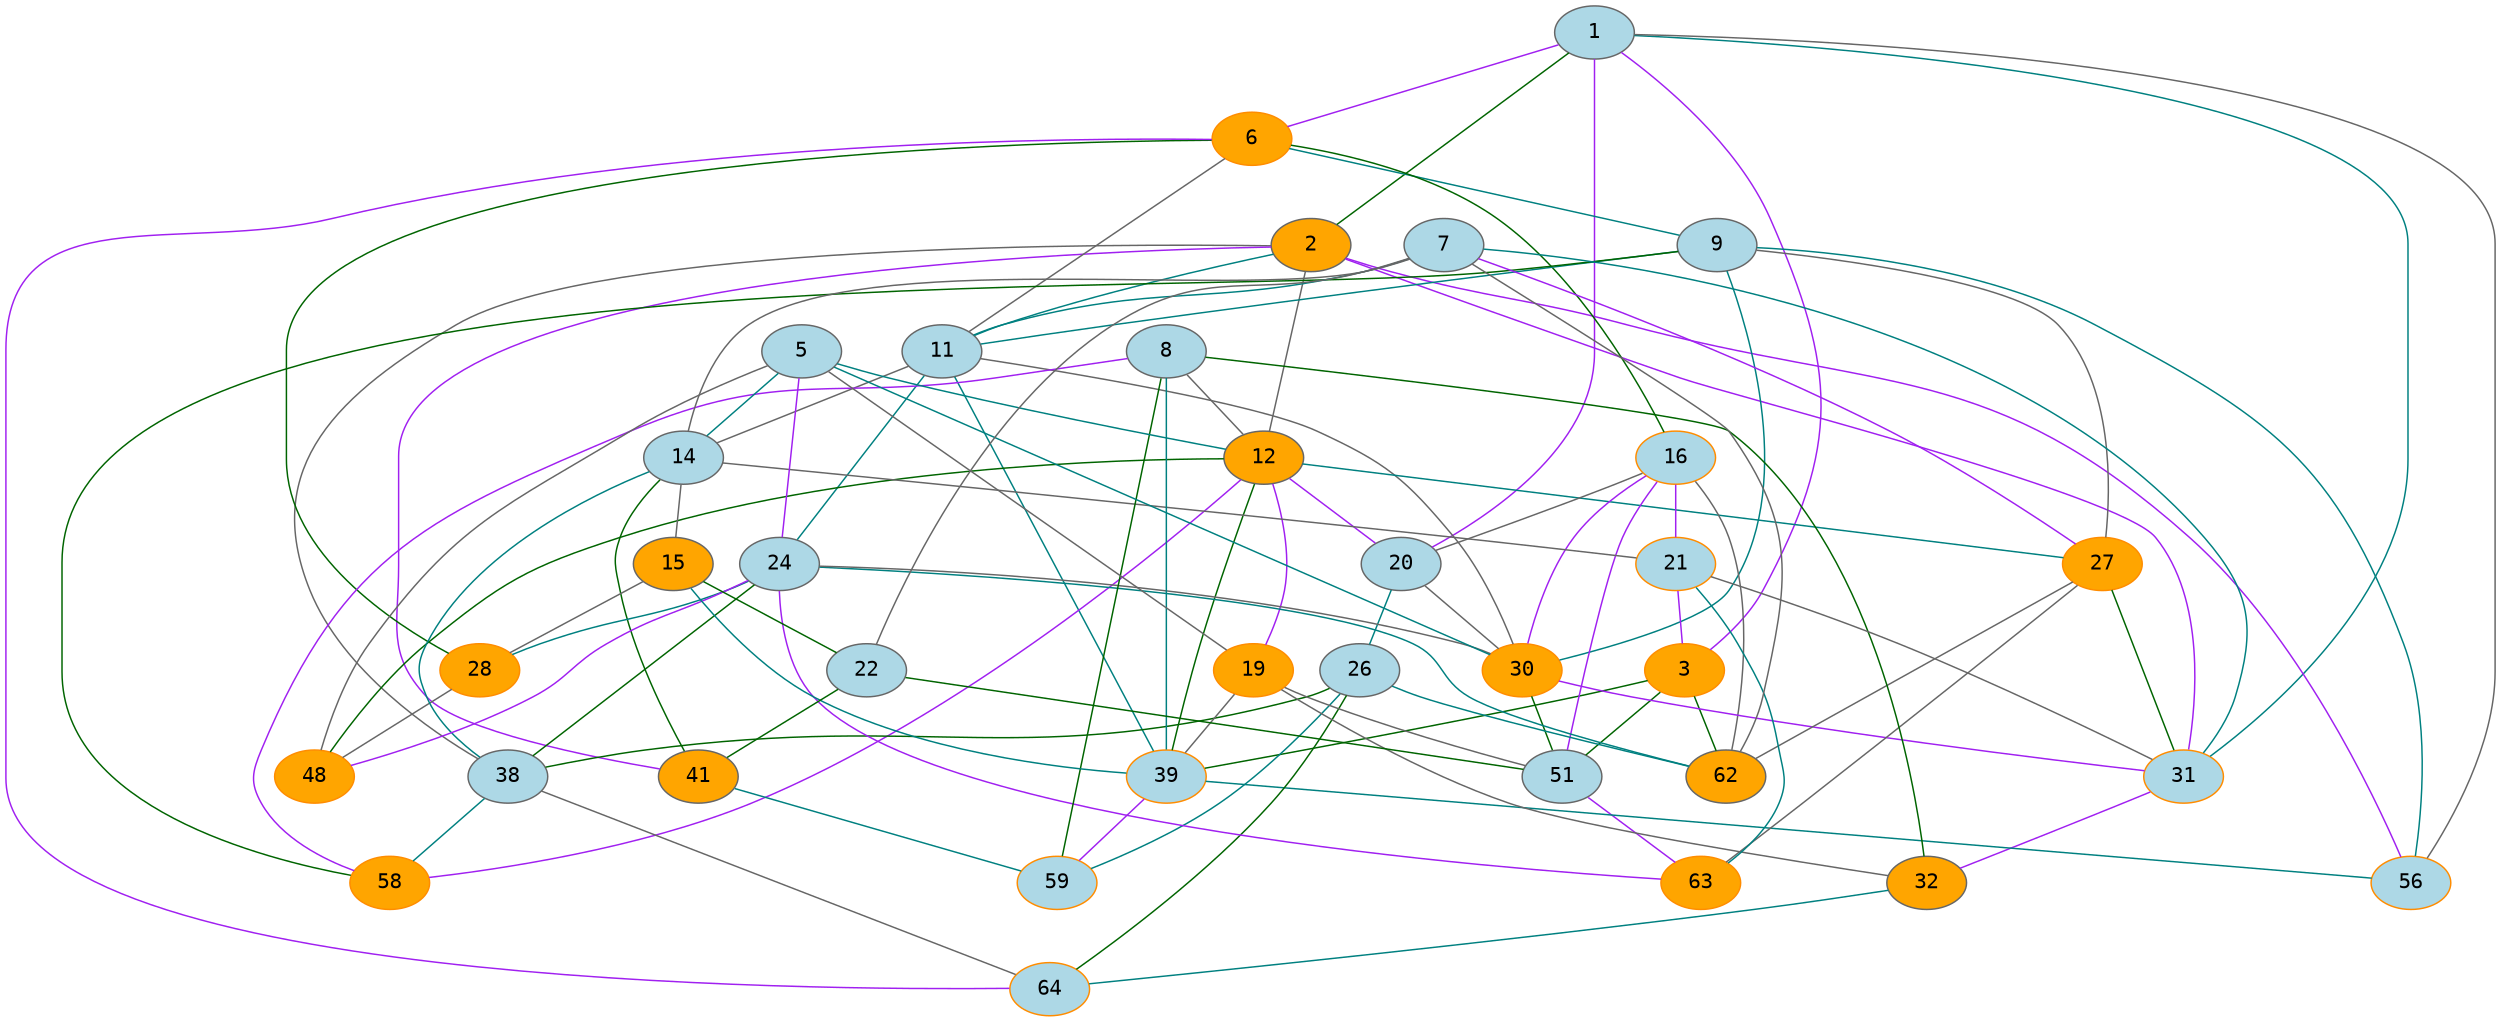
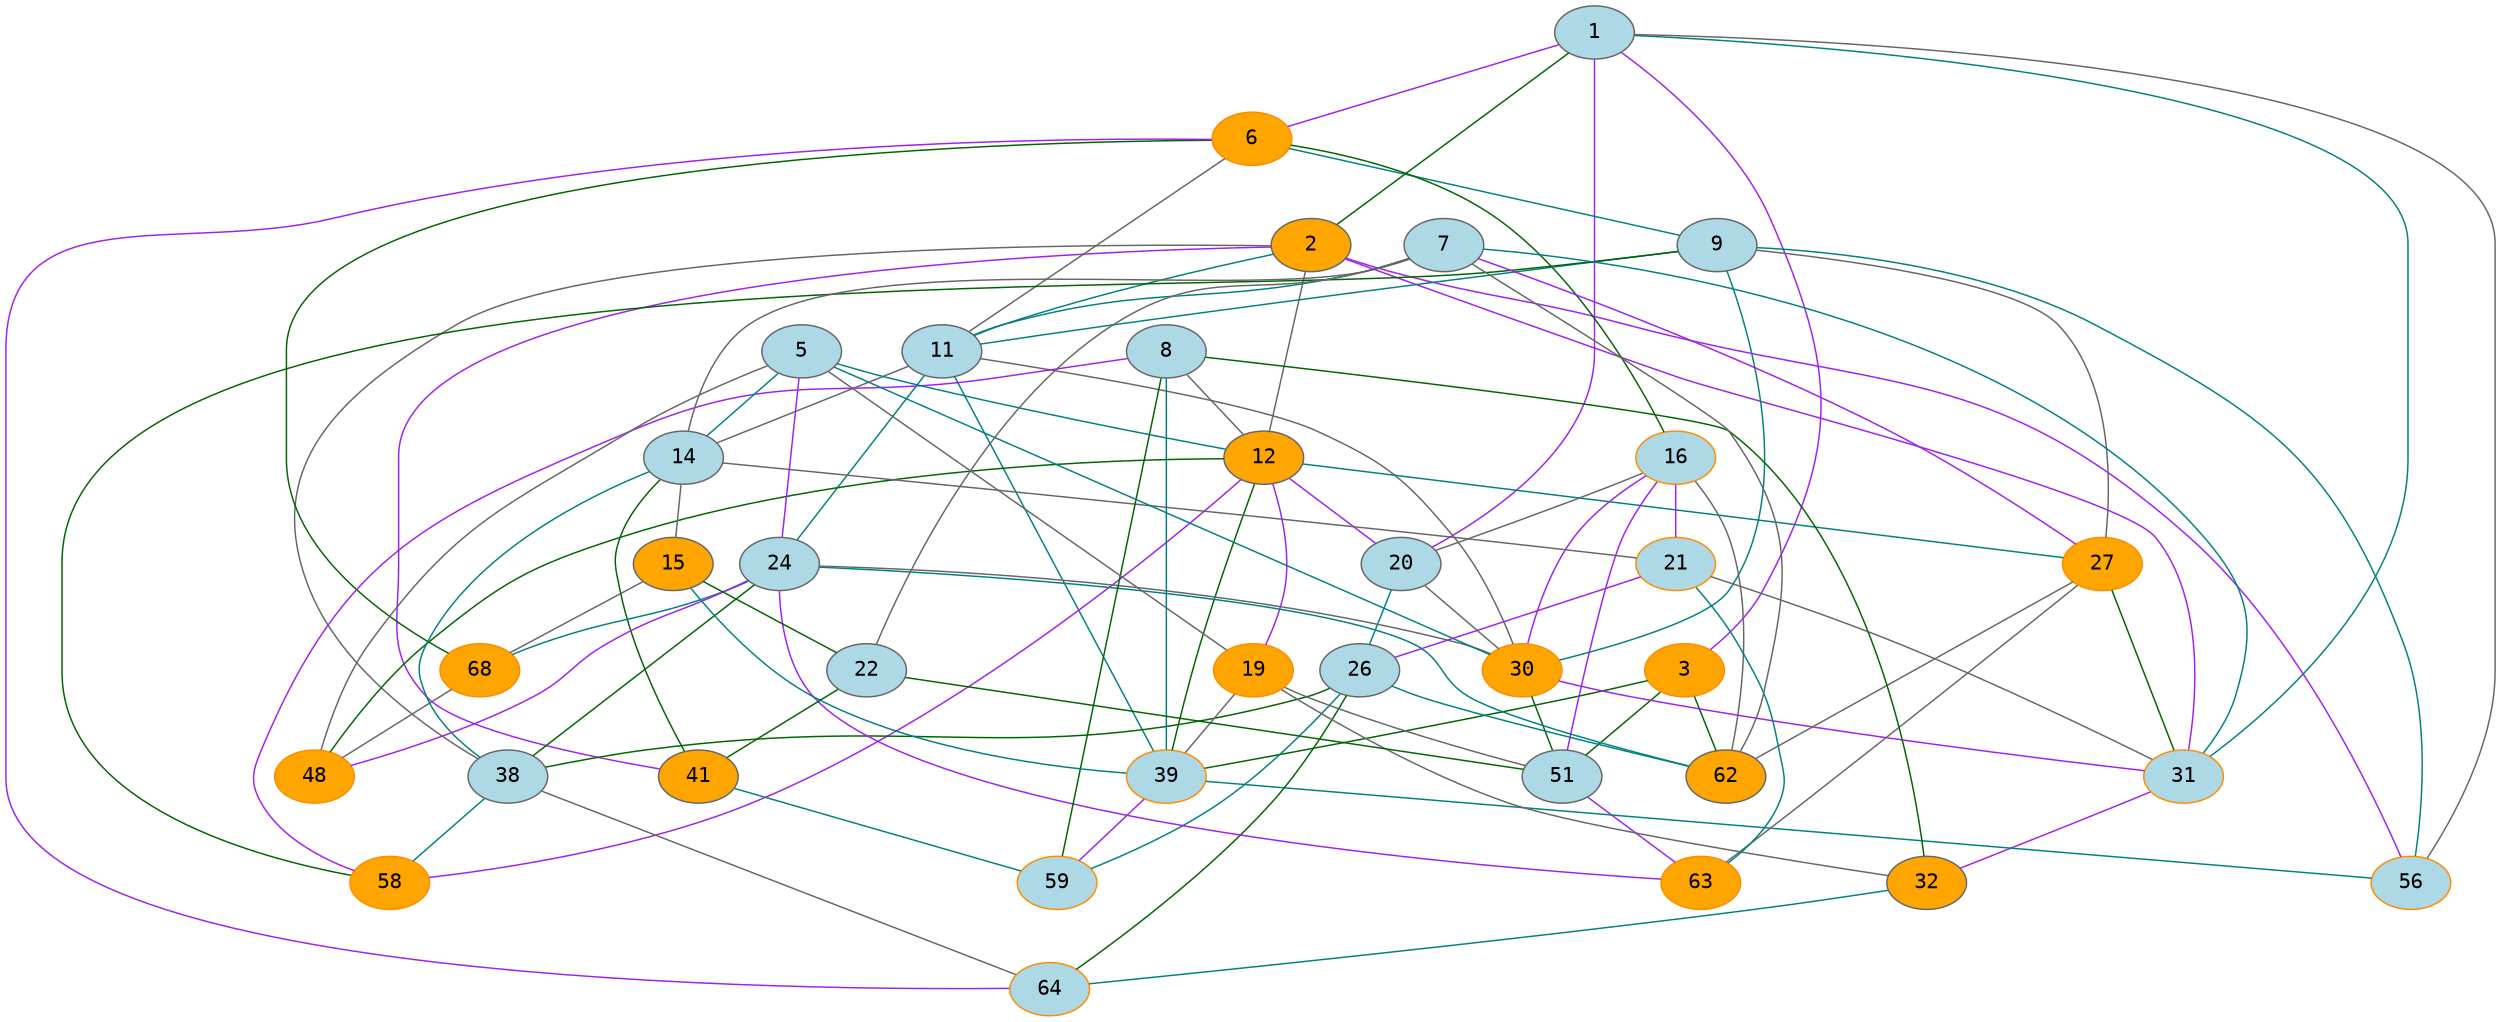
(1680, 612) -> (1518, 617)
(480, 670) -> (480, 670)
